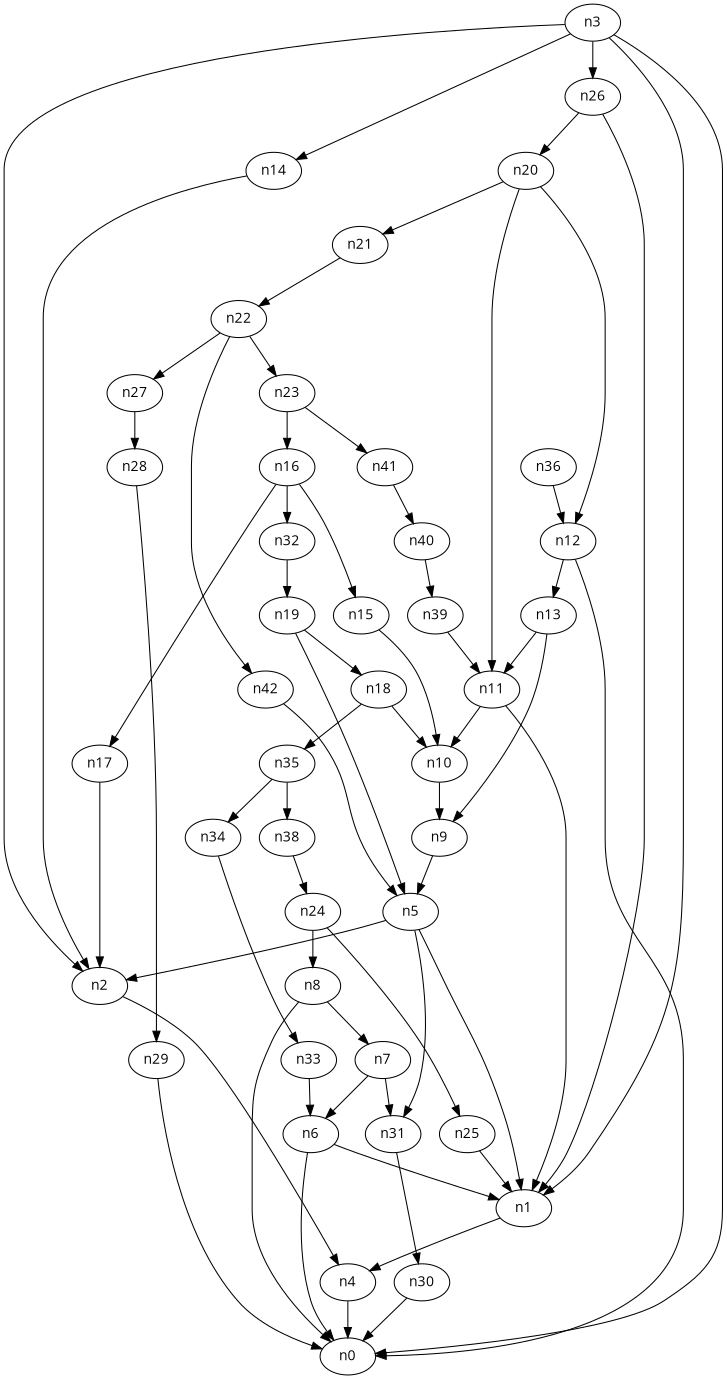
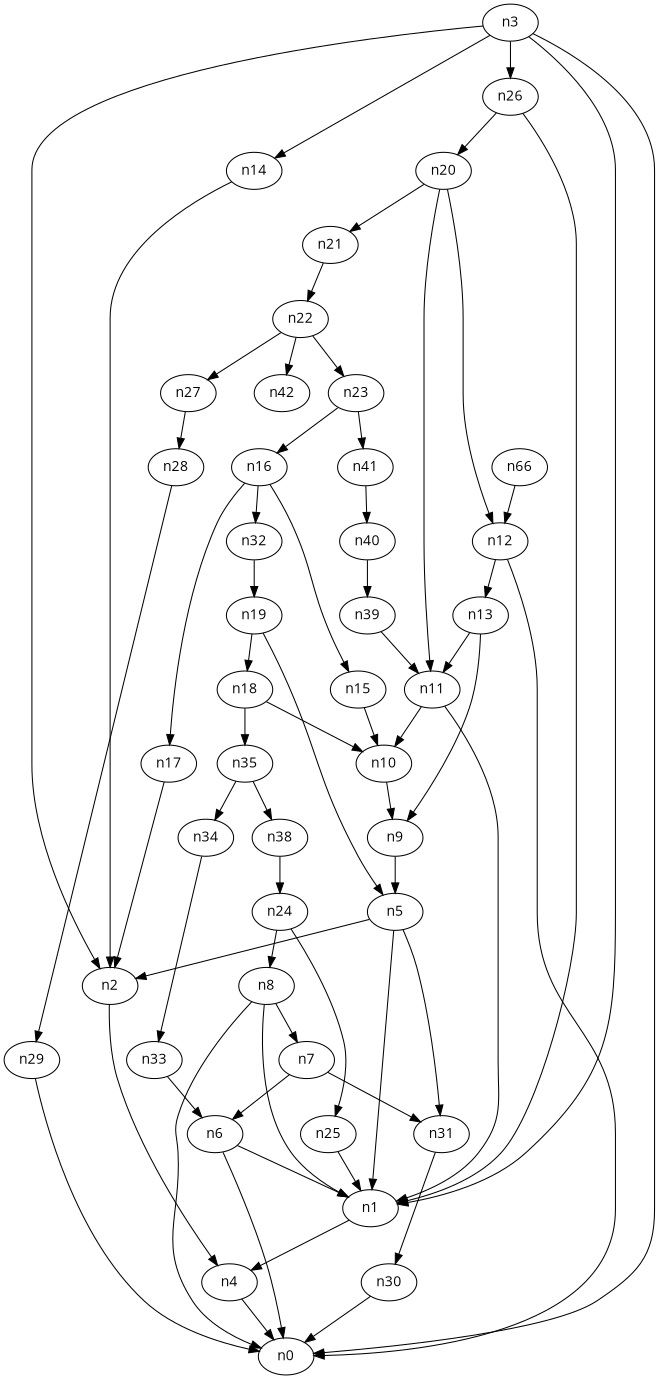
(549, 467) -> (520, 467)
(345, 790) -> none
none -> (272, 1112)
